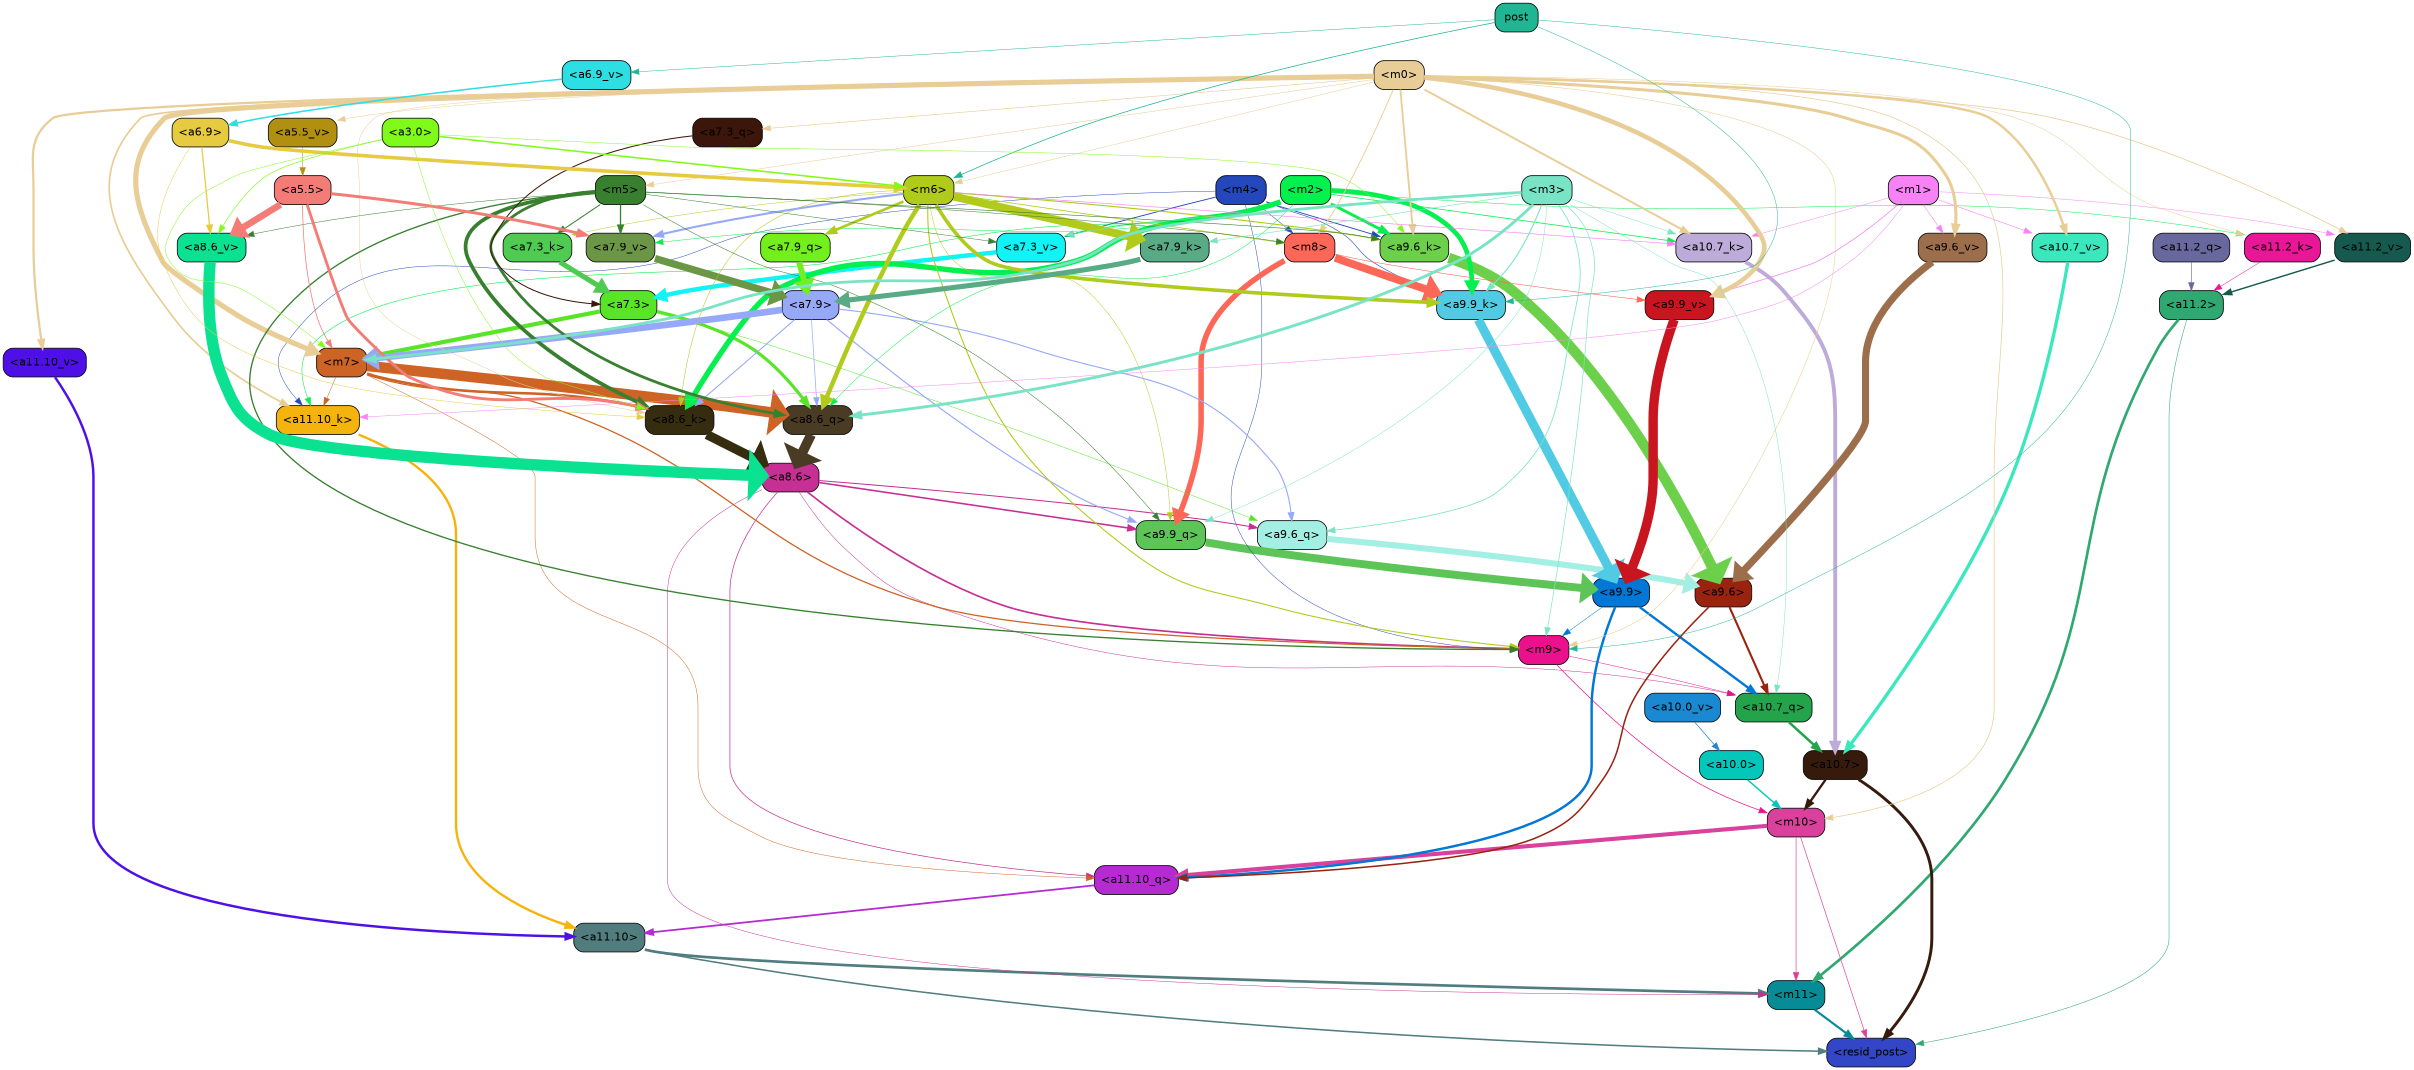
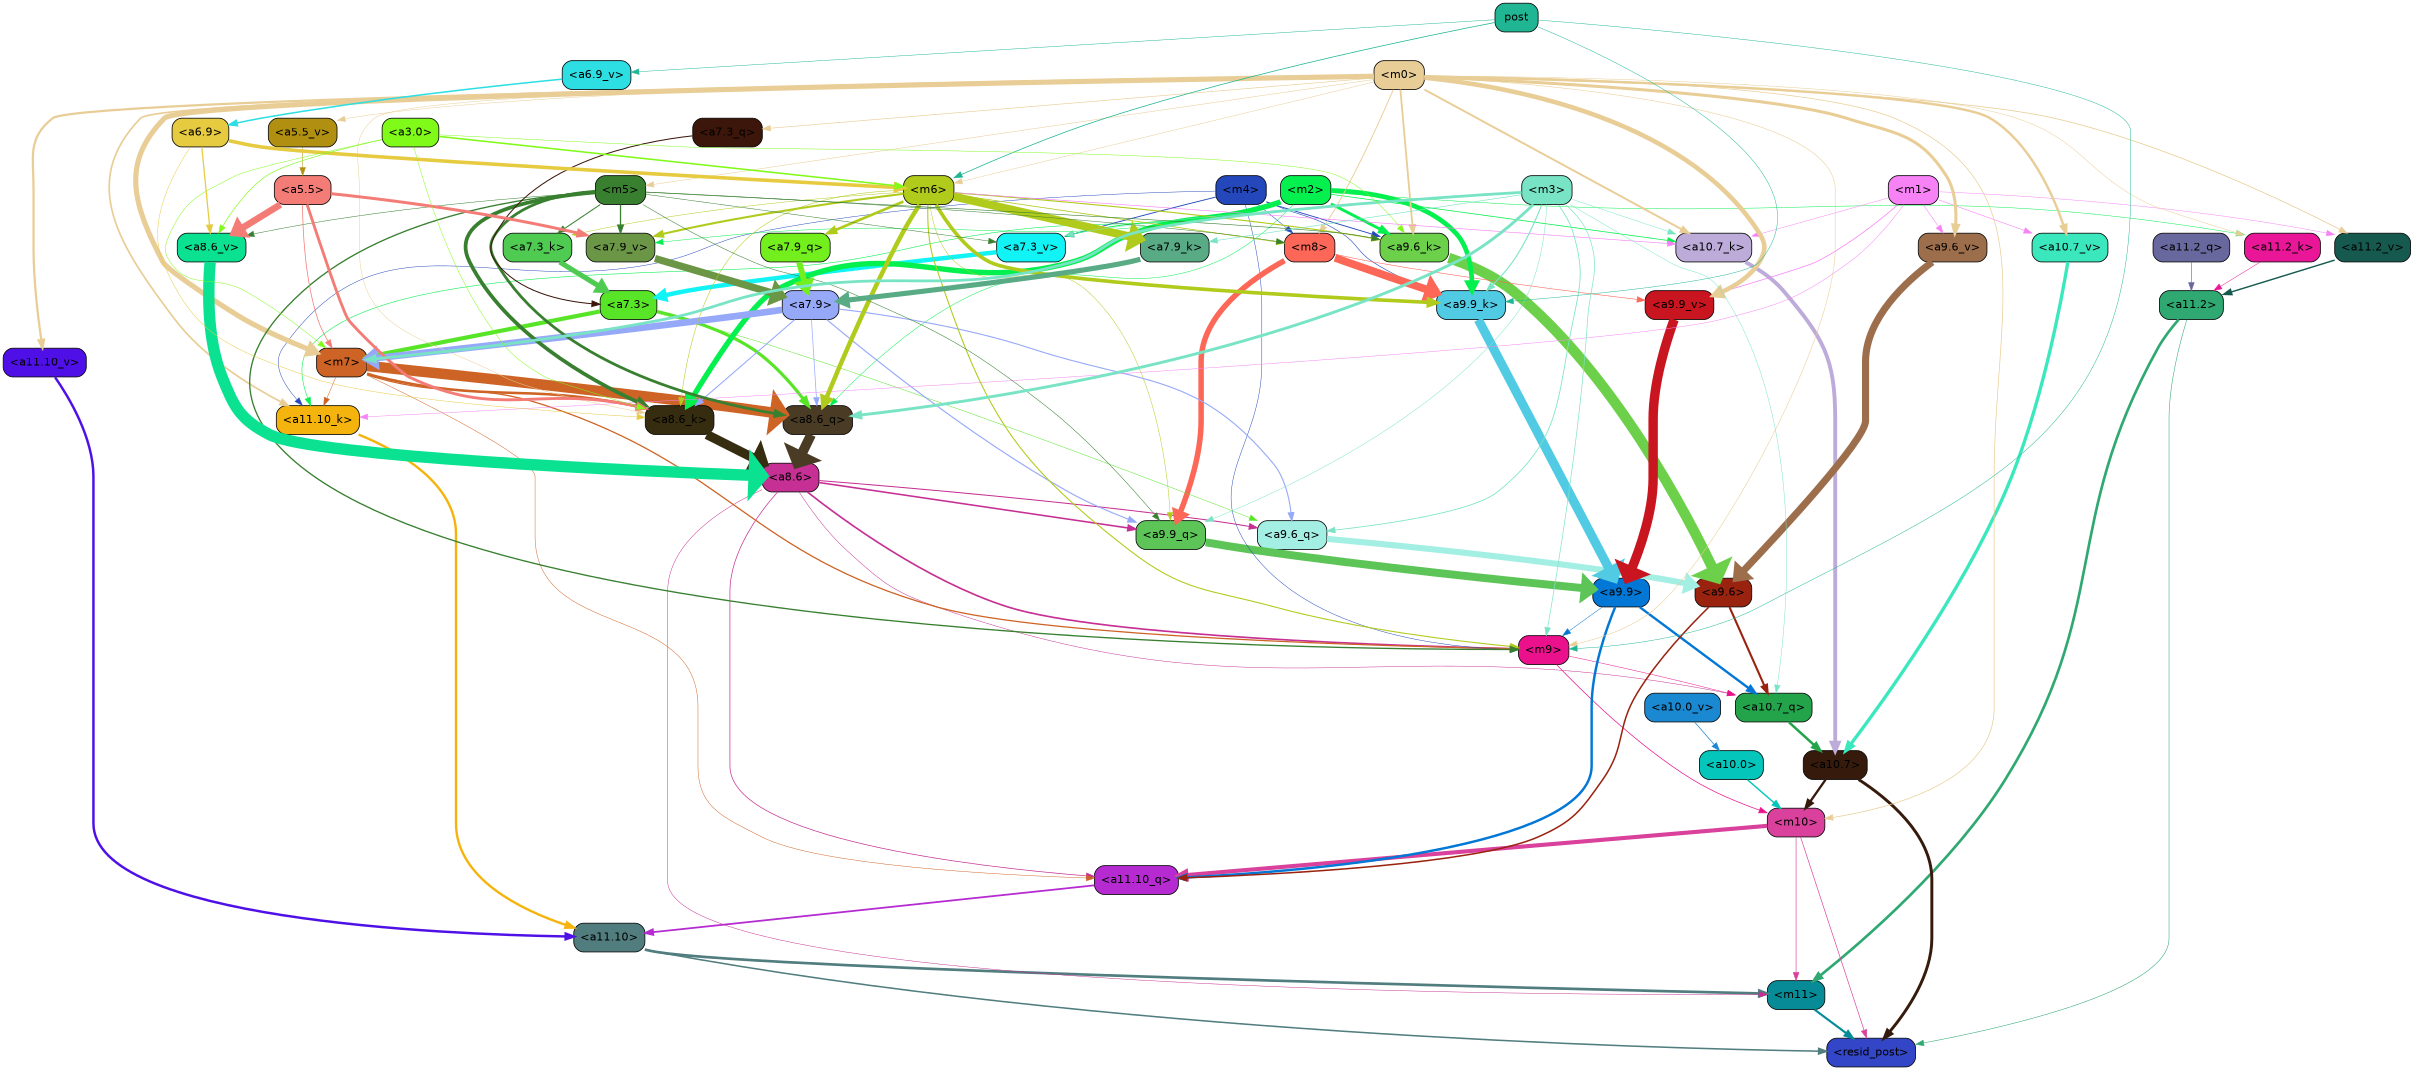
(759, 215) -> (759, 215)
